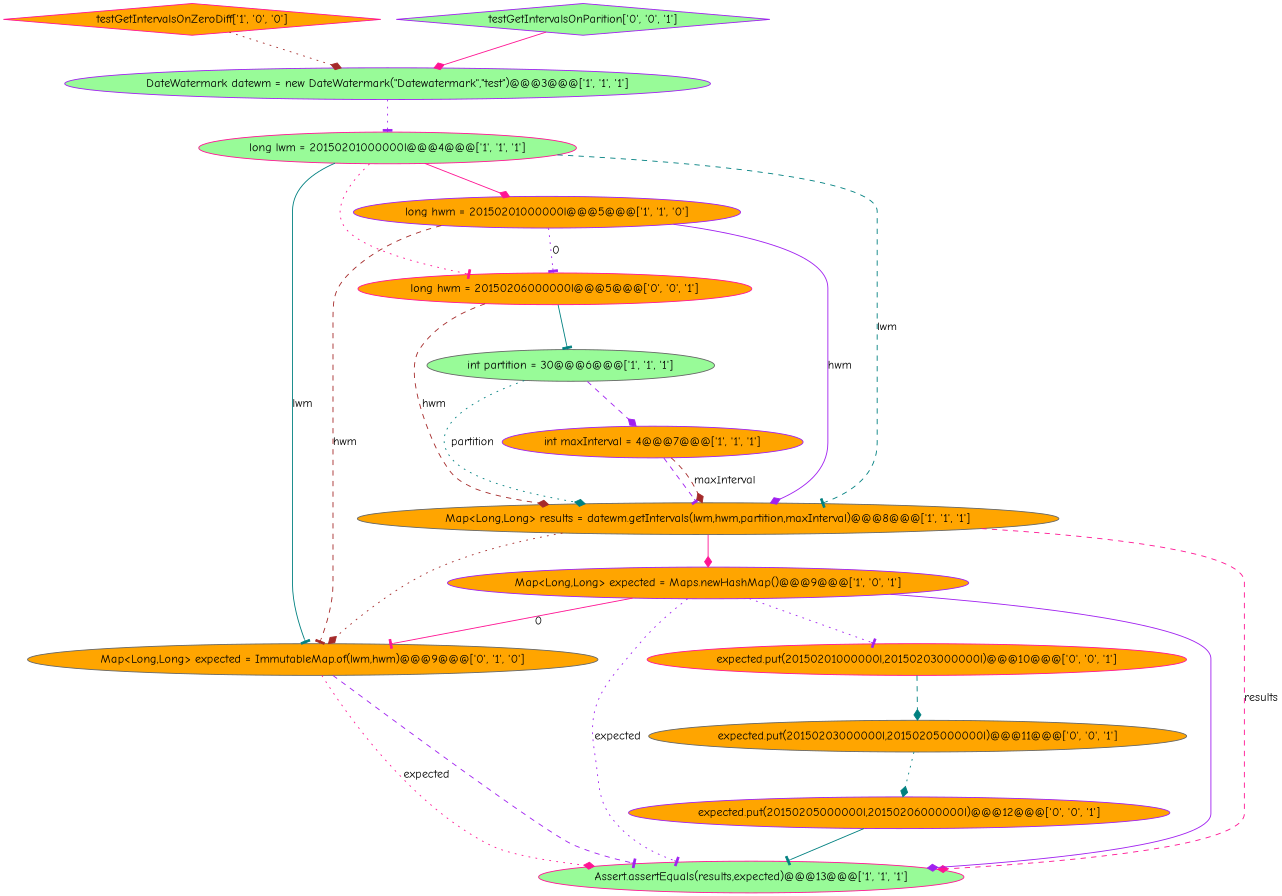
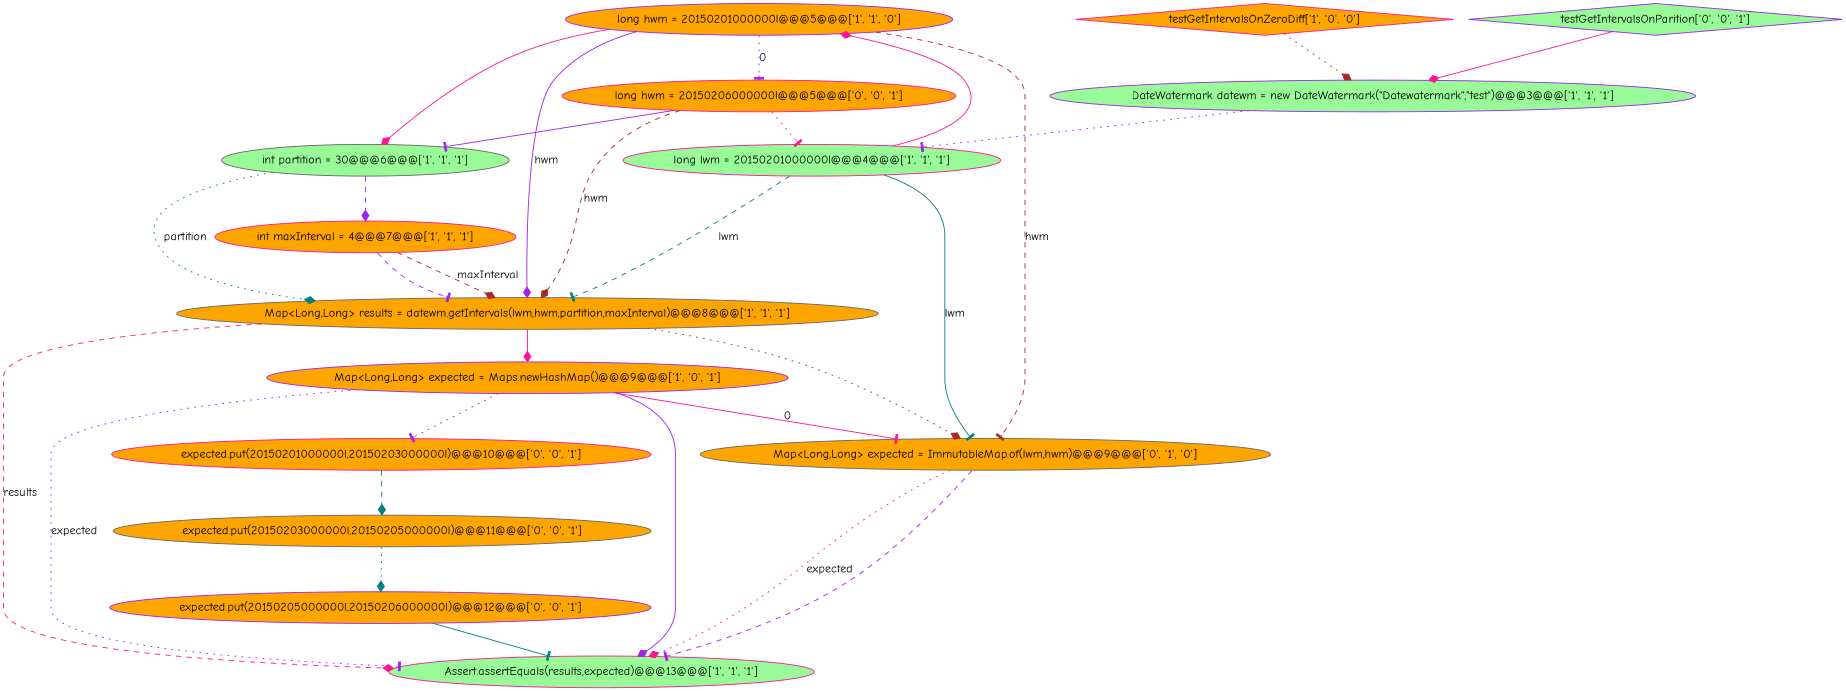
none -> (491, 67)
(368, 244) -> (784, 126)
(562, 325) -> (561, 128)
(653, 442) -> (365, 237)
